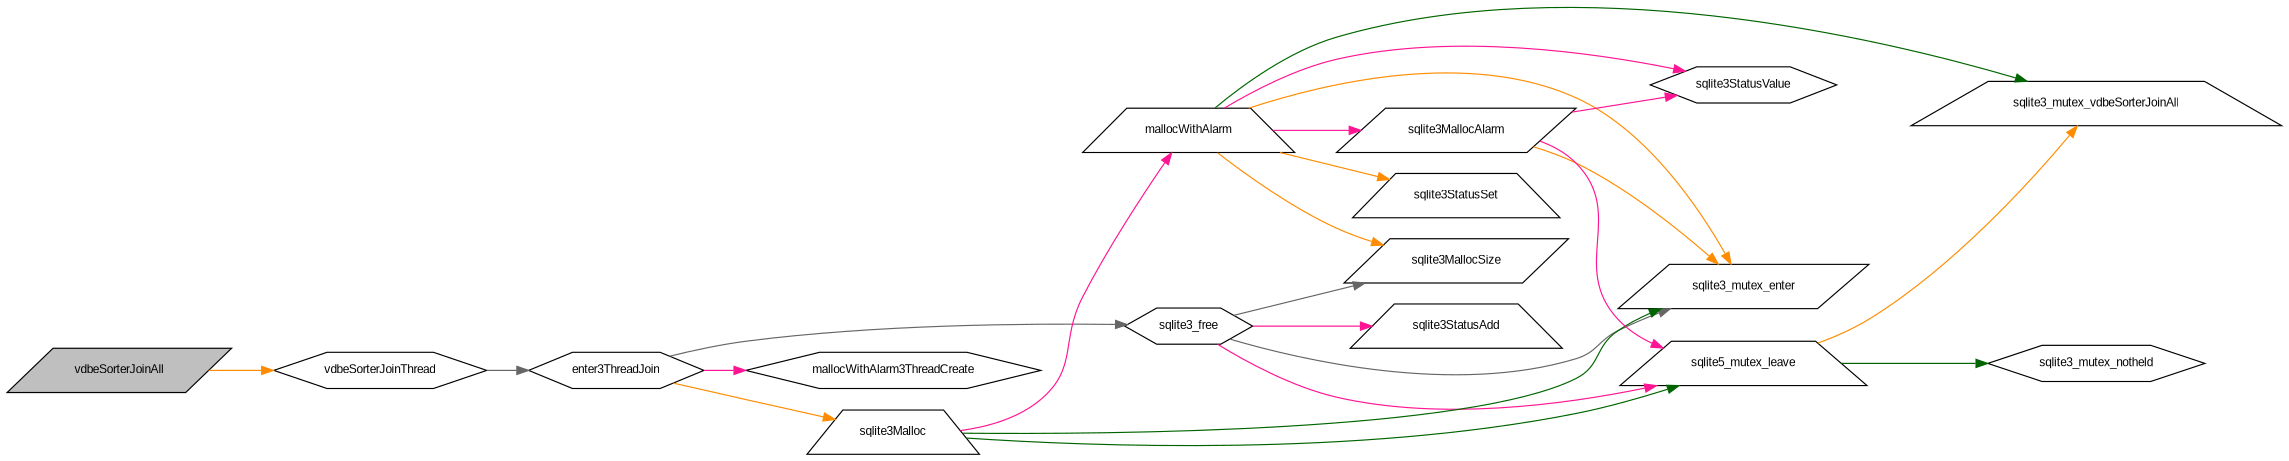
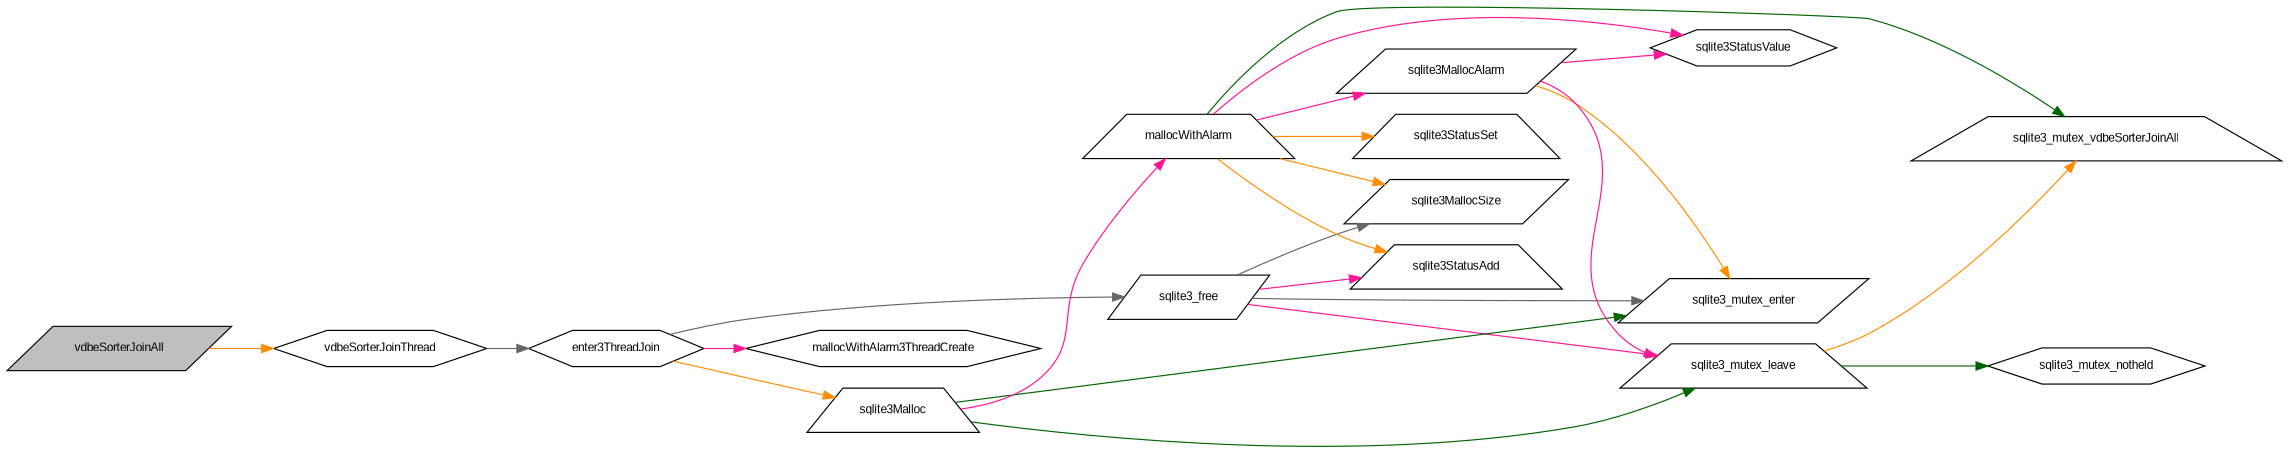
(1521, 81) -> (1293, 211)
(1189, 326) -> (1189, 297)
(1743, 363) -> (1743, 366)
